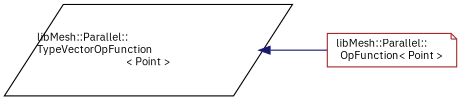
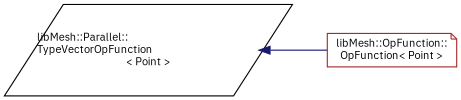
(392, 50) -> (392, 50)
